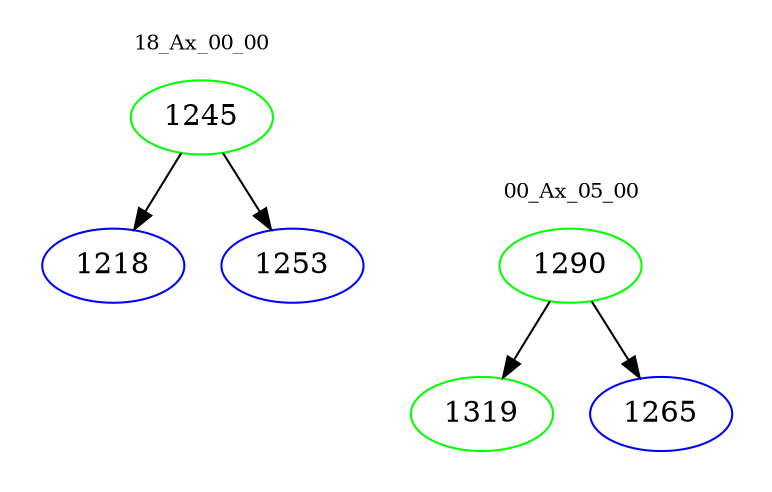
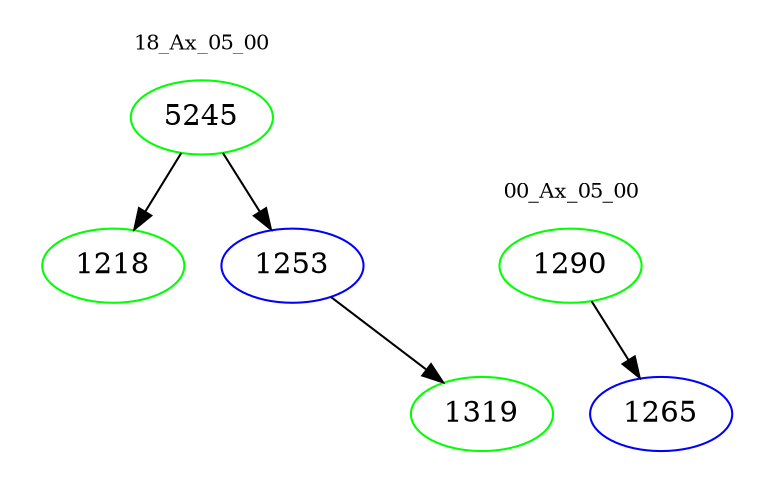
(202, 44) -> (202, 44)
(202, 117) -> (202, 117)
(113, 266) -> (113, 266)
(532, 331) -> (378, 333)
